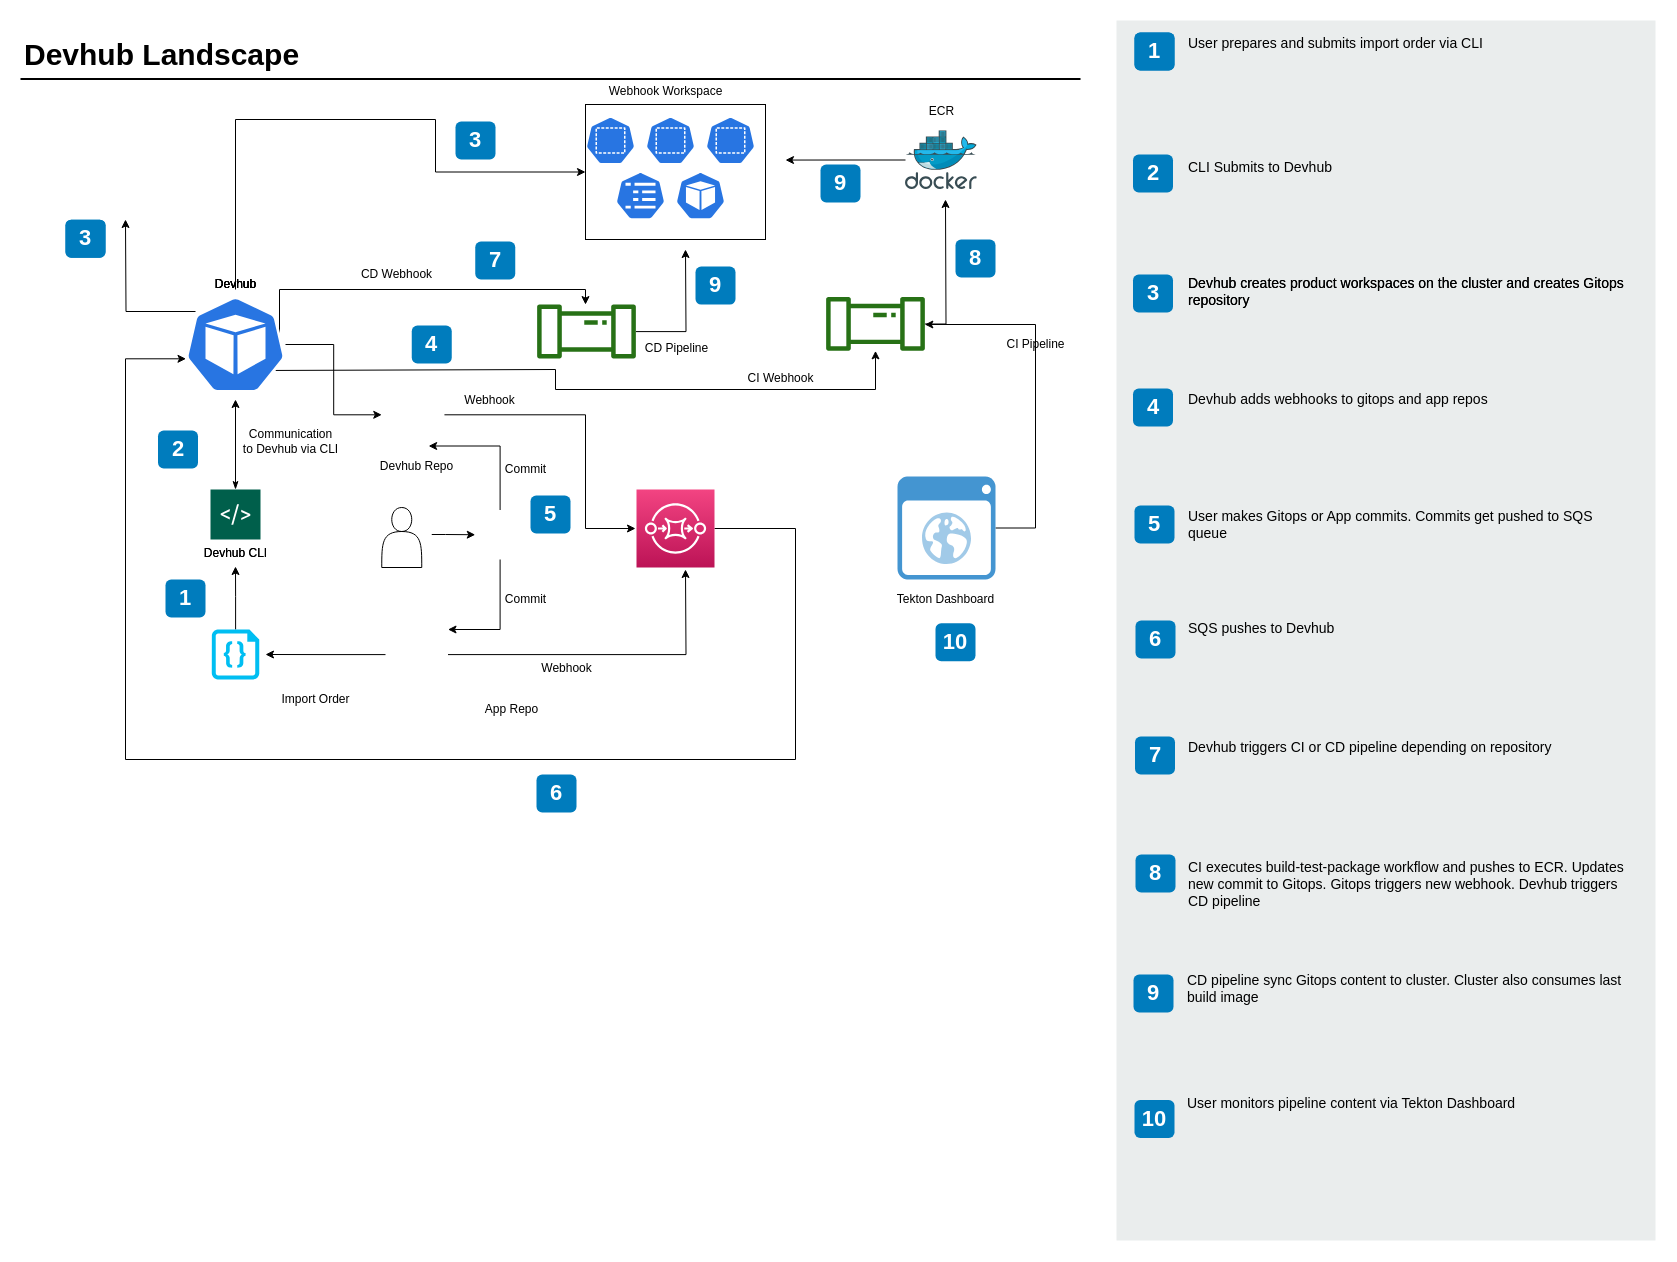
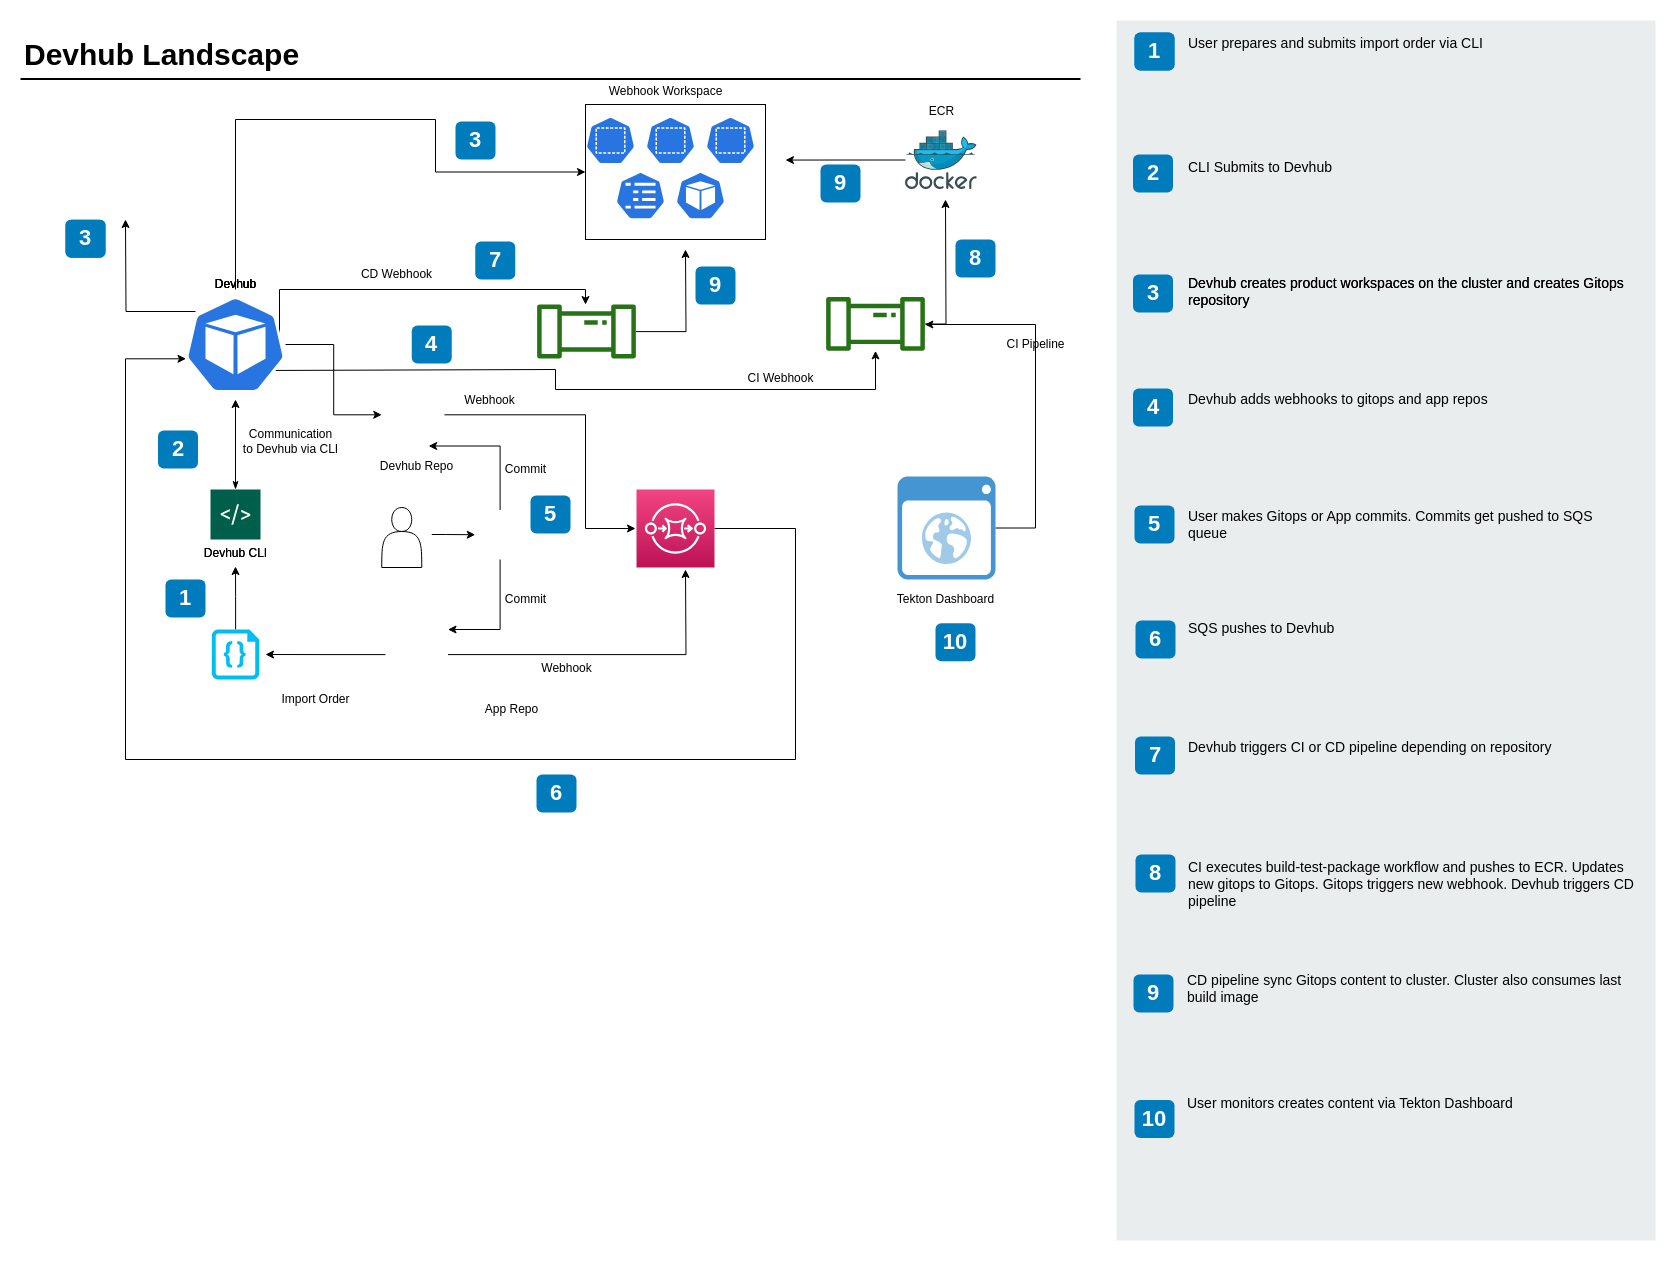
(677, 348) -> none
(1412, 885) -> (1412, 885)
(1367, 1104) -> (1369, 1104)
